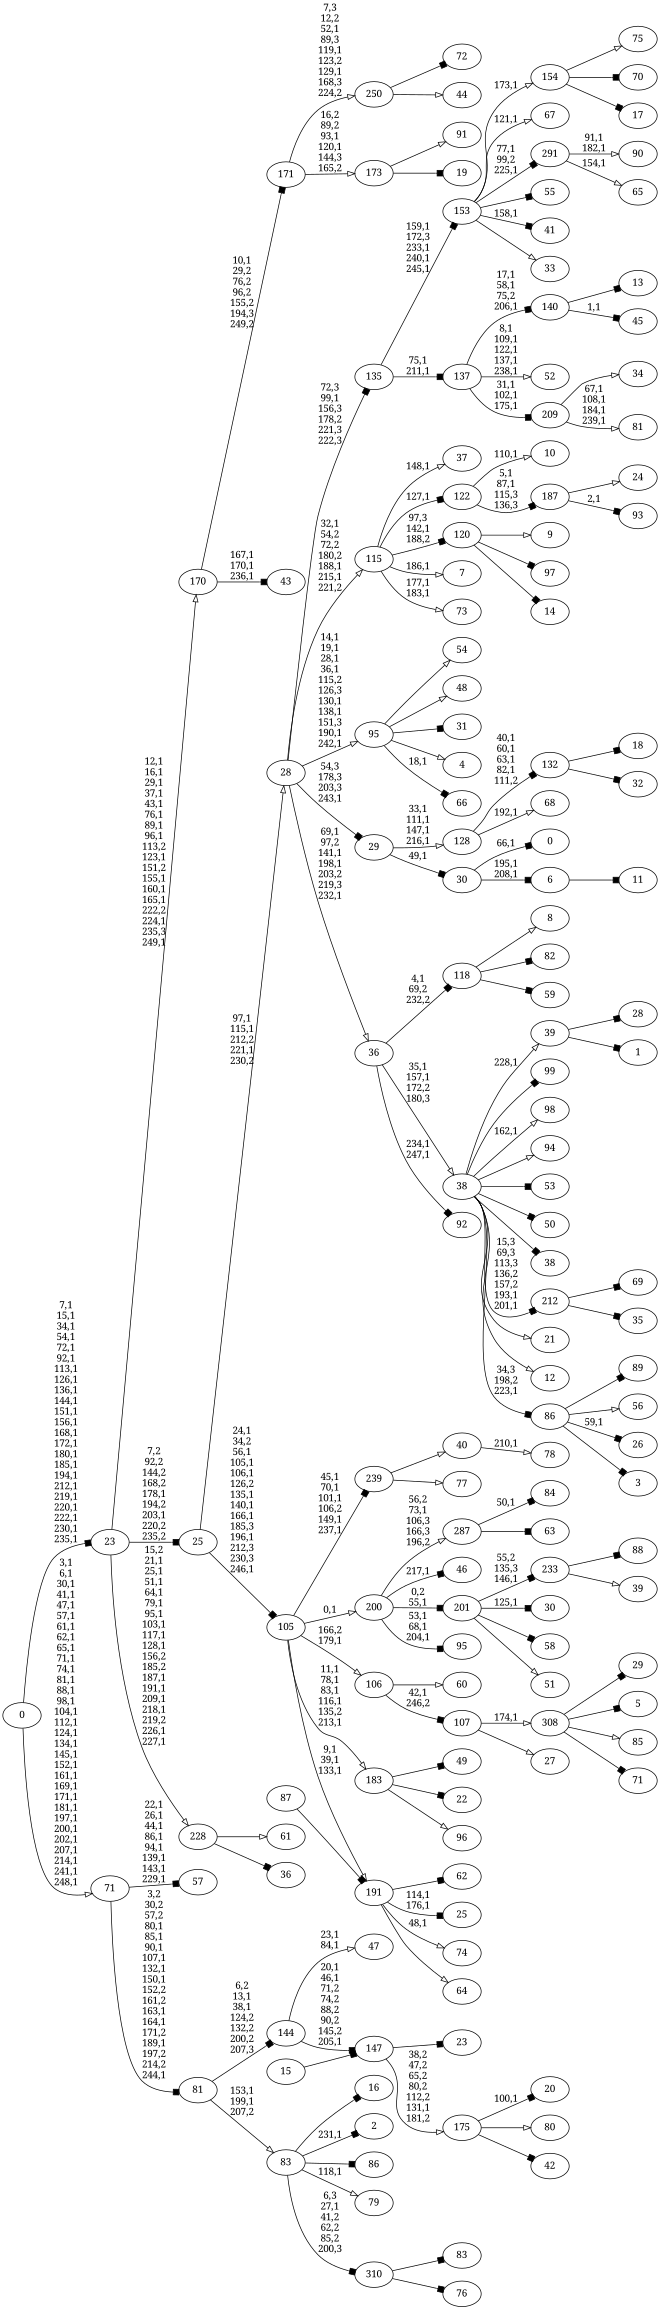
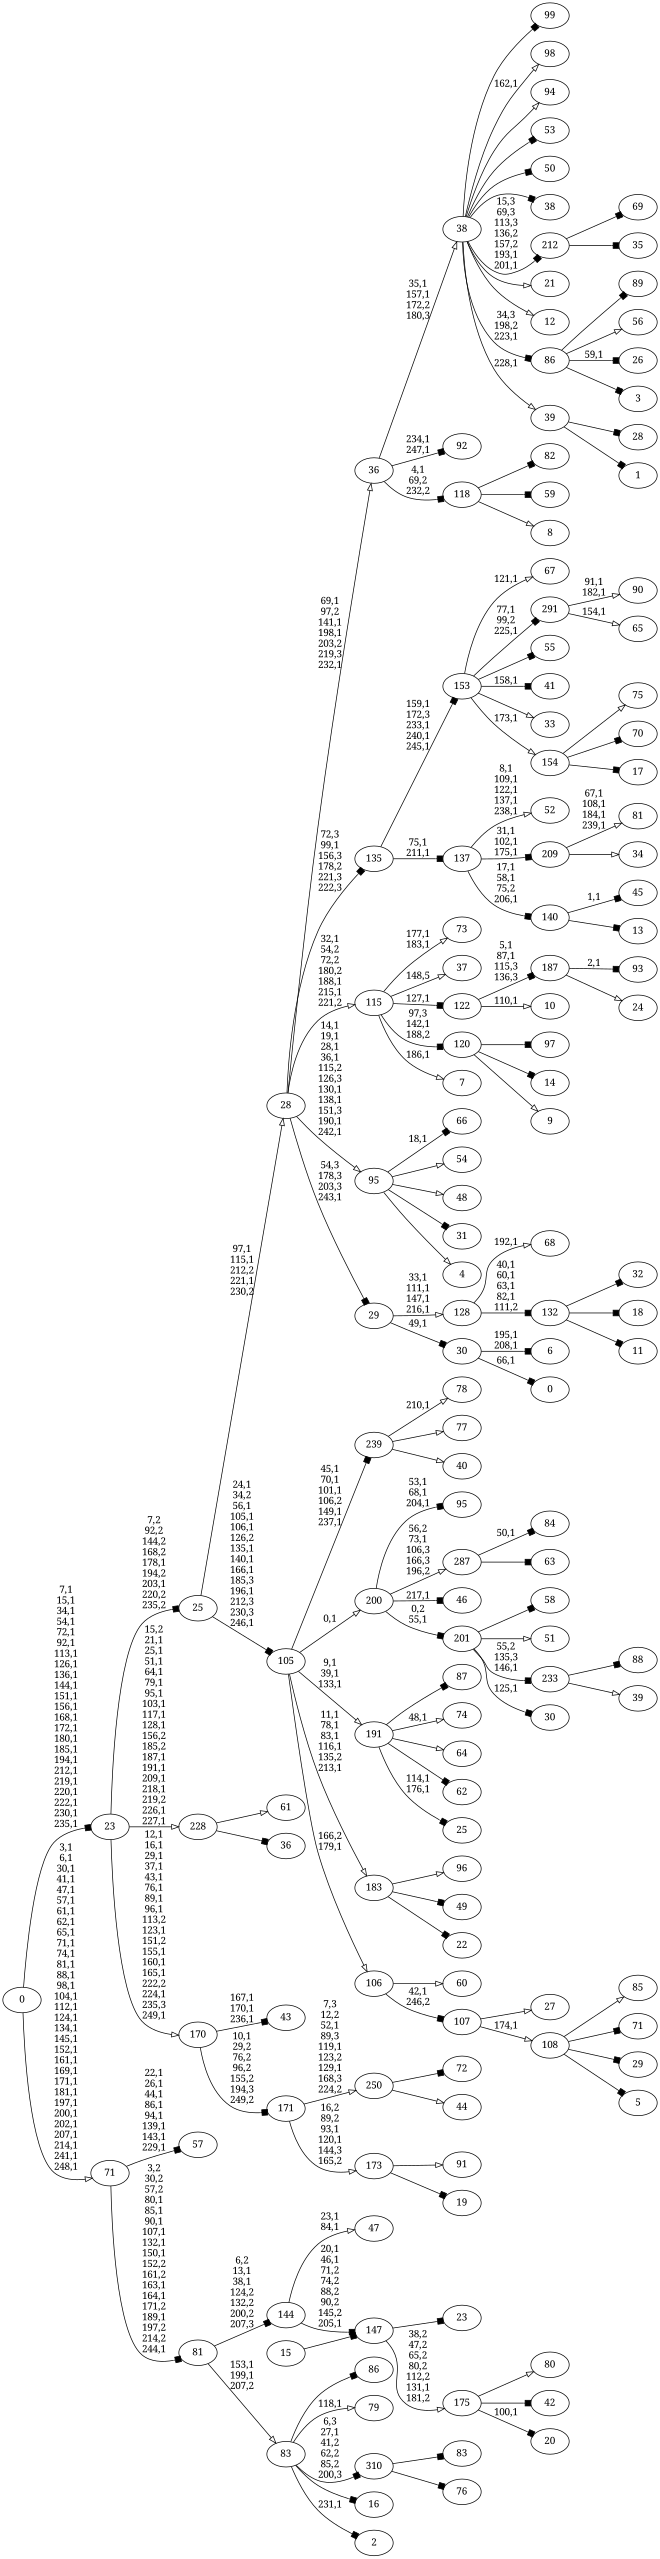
(418, 467) -> (418, 976)
(590, 880) -> (591, 1331)
(503, 1450) -> (415, 1419)
(550, 1723) -> (550, 2045)
(328, 1843) -> (413, 1705)
